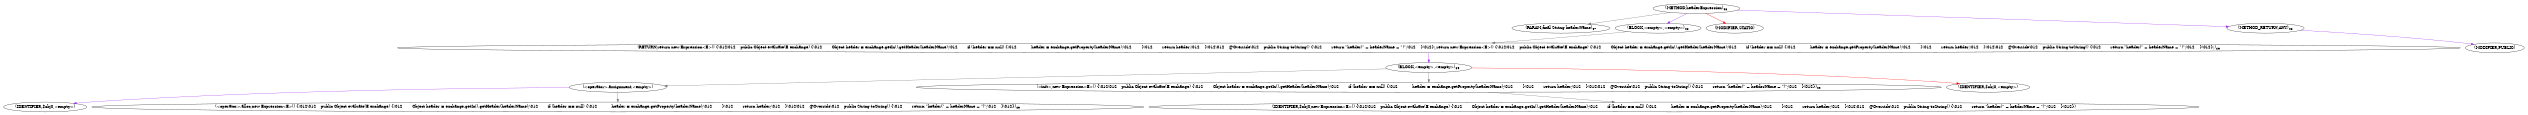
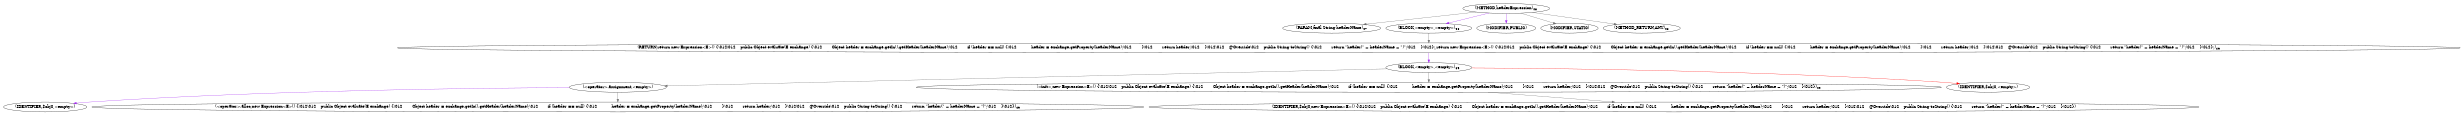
(1714, 18) -> (1537, 18)
(1982, 18) -> (1573, 18)
(2386, 36) -> (1506, 17)
